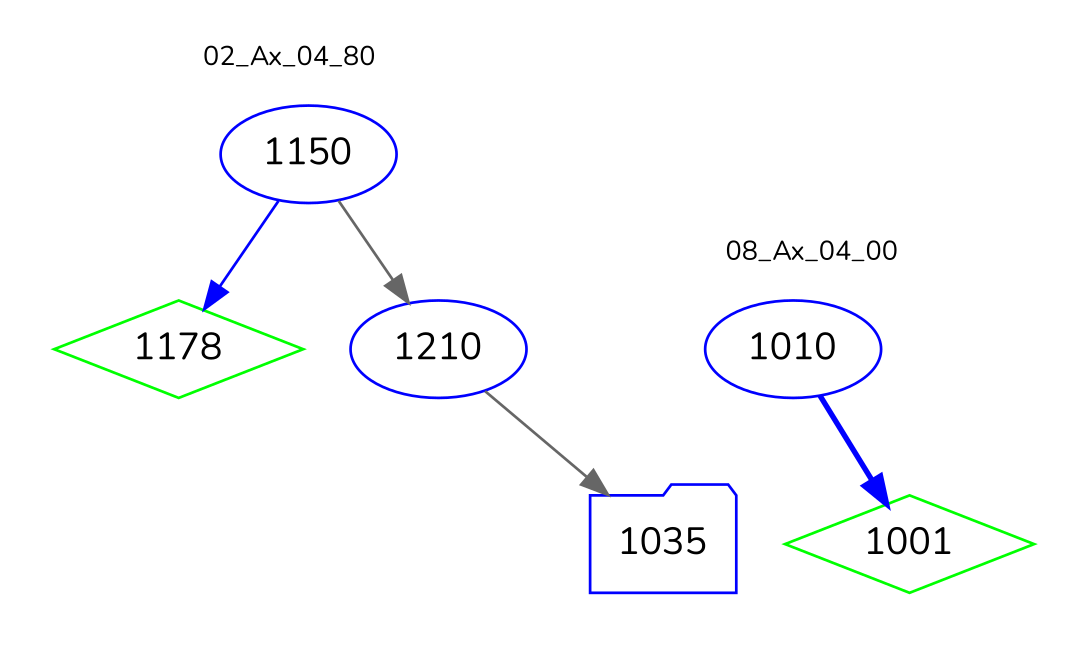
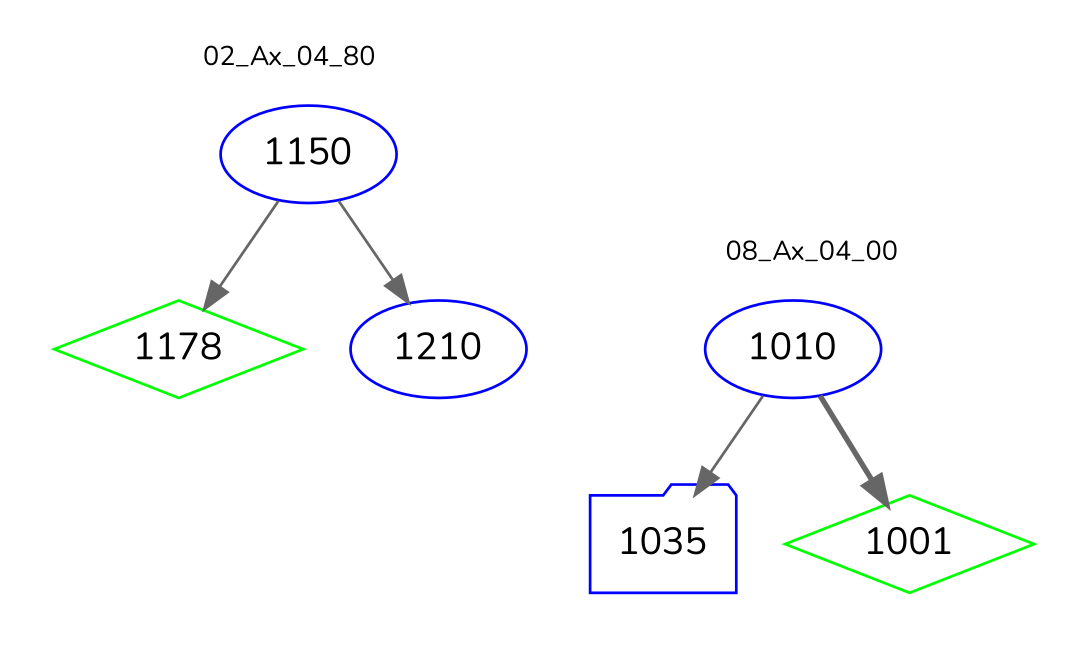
(249, 244) -> (249, 244)
(538, 436) -> (737, 434)
(846, 438) -> (846, 438)
